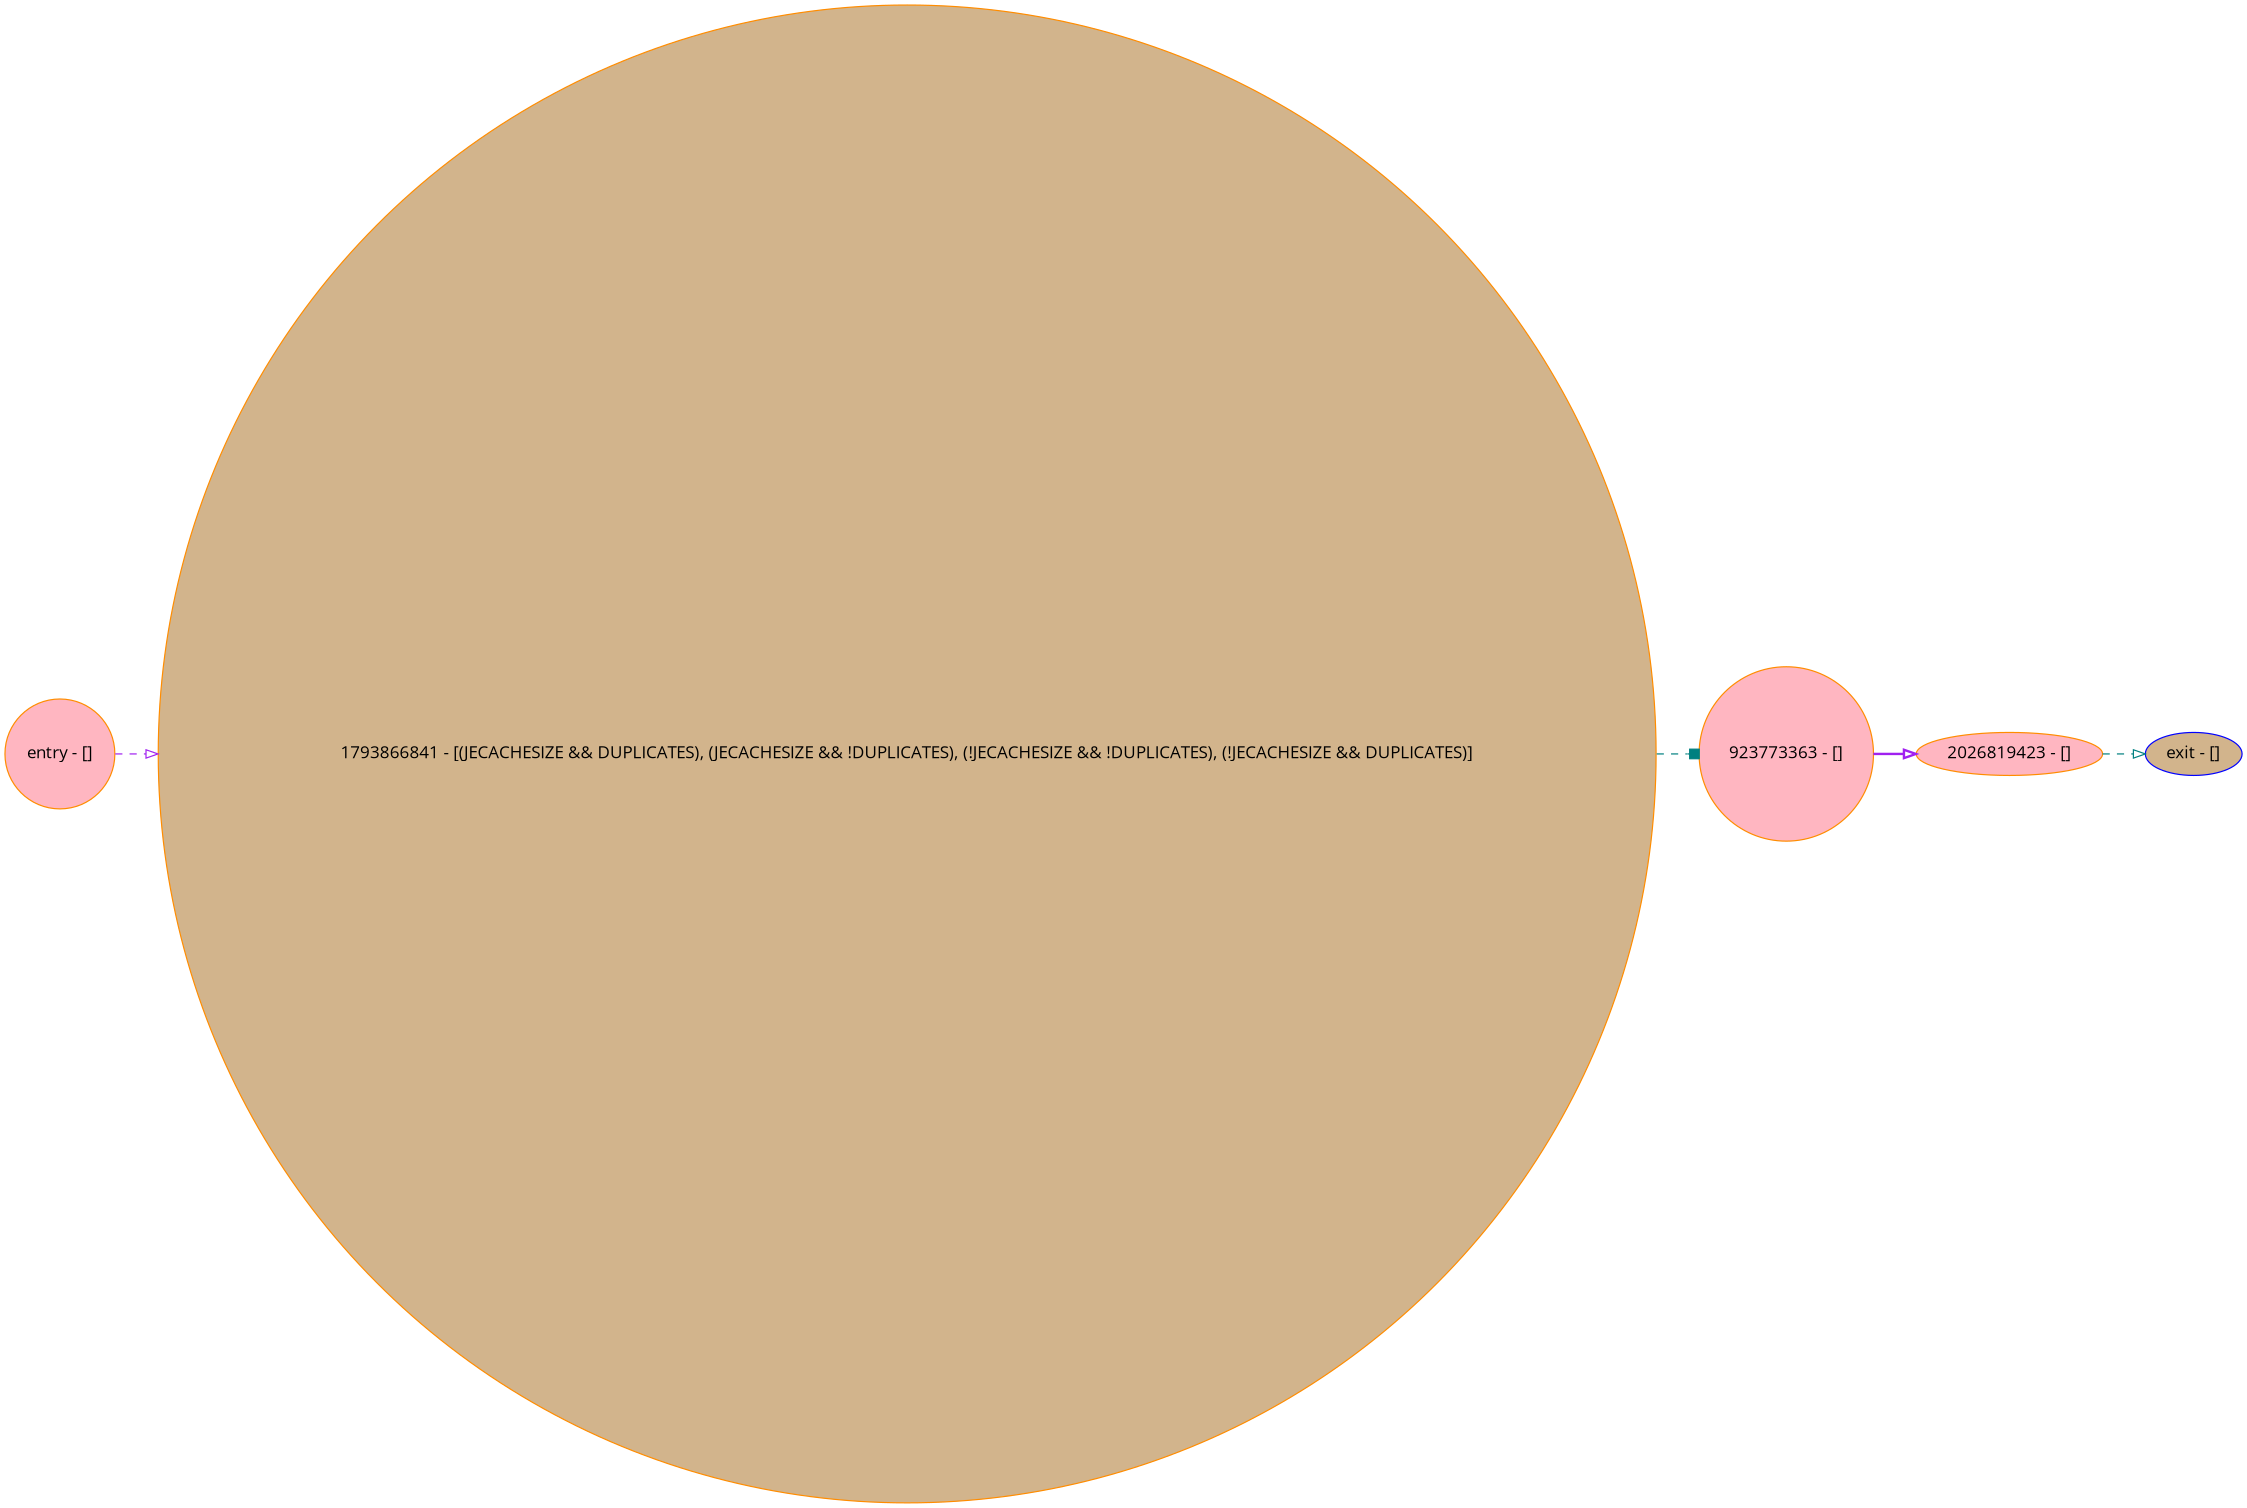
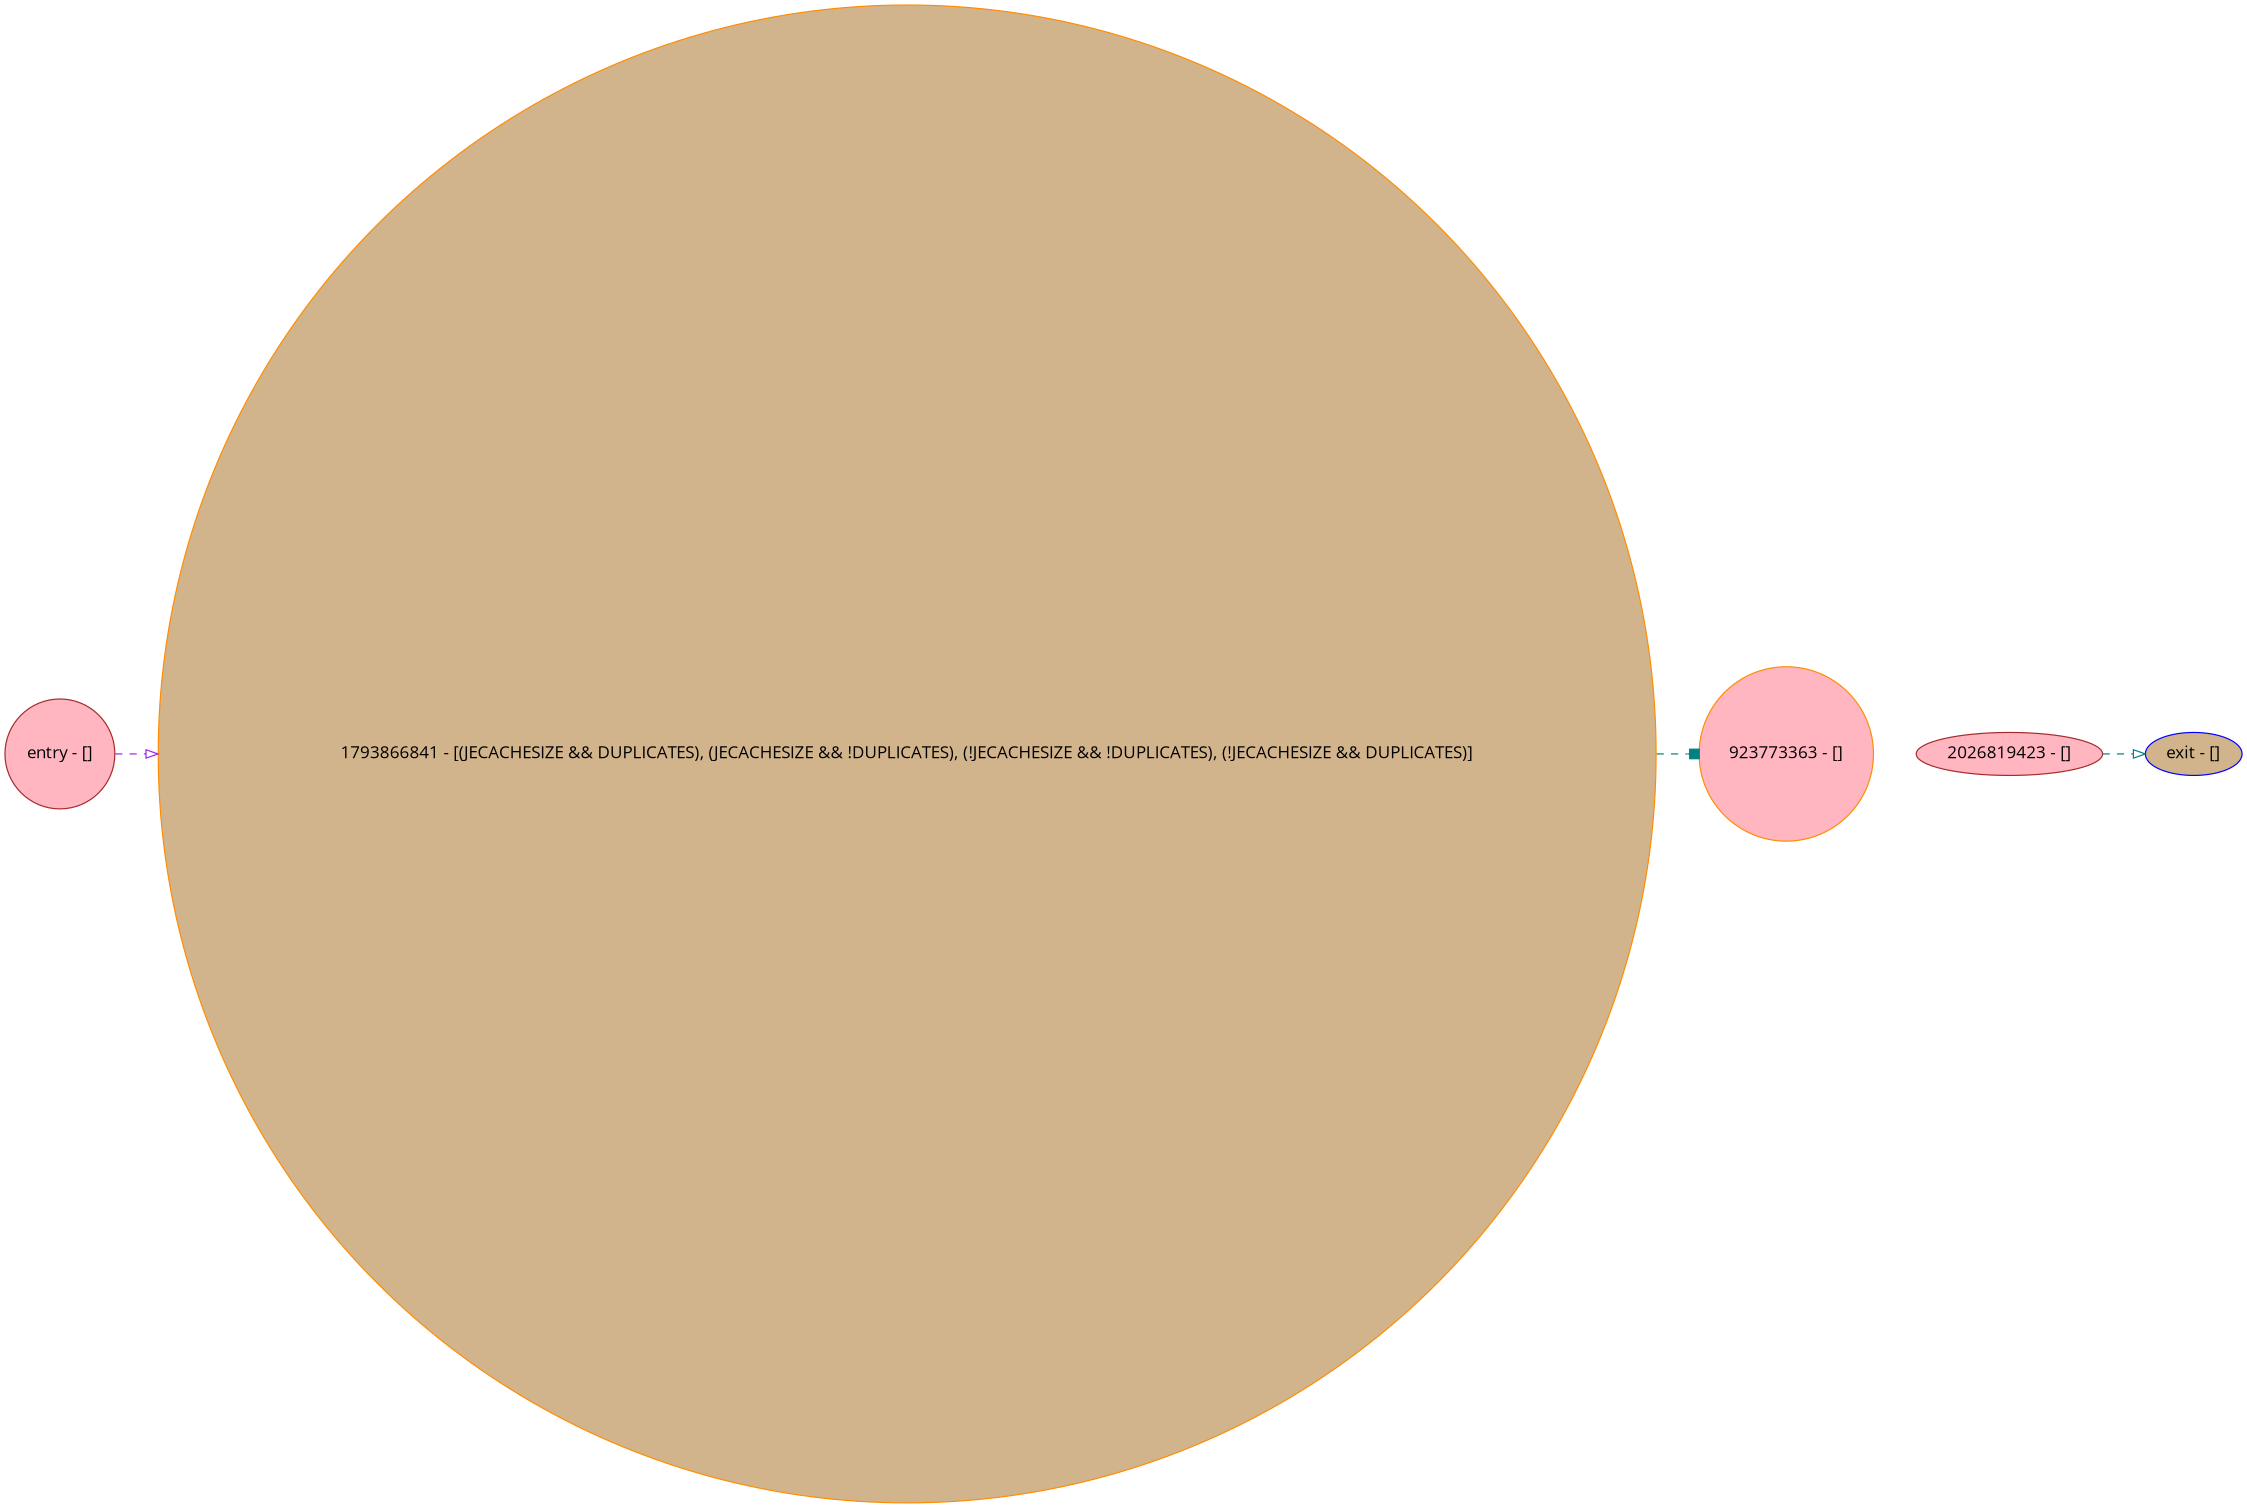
(60, 754) -> (60, 754)
(1888, 754) -> none
(2009, 754) -> (2009, 754)
